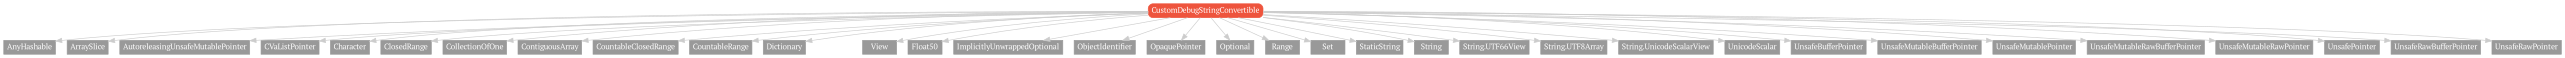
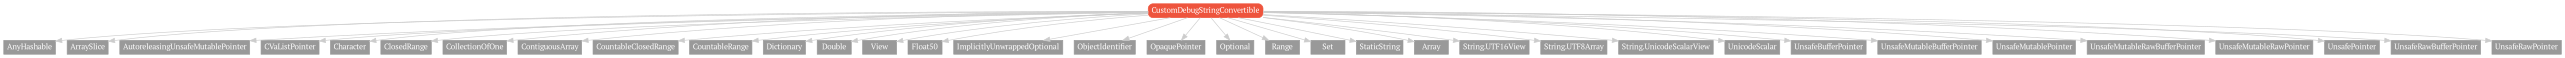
none -> (834, 47)
(1431, 47) -> (1431, 47)
(1494, 47) -> (1494, 47)
